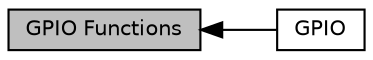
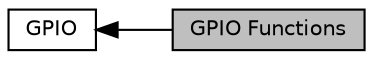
(250, 30) -> (145, 30)
